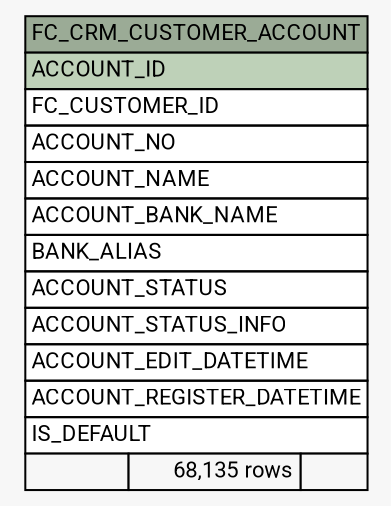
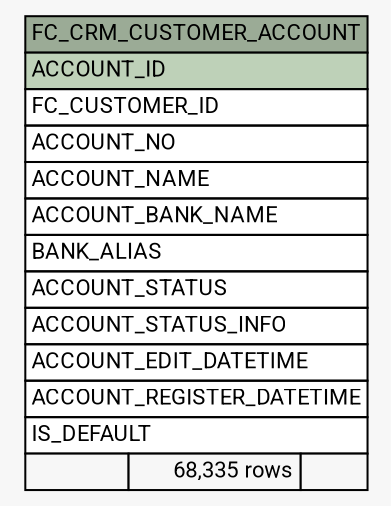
(234, 471) -> (234, 471)
